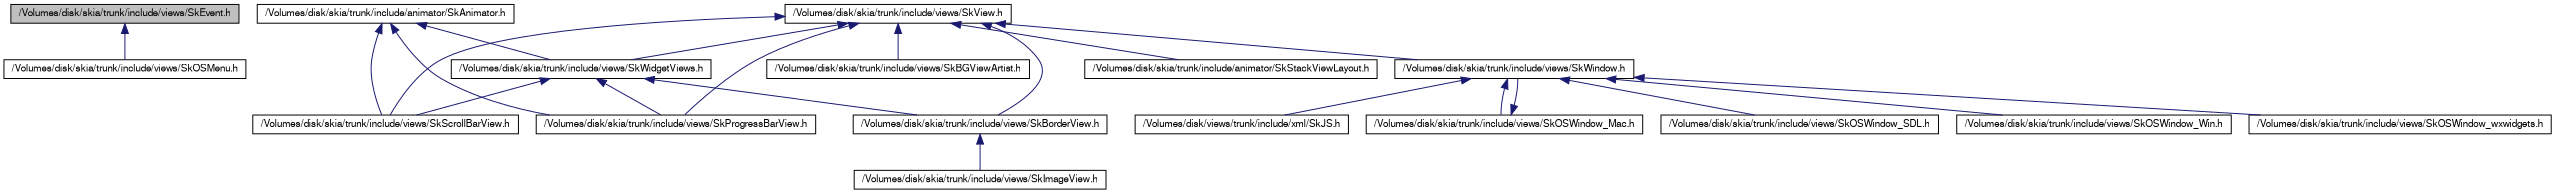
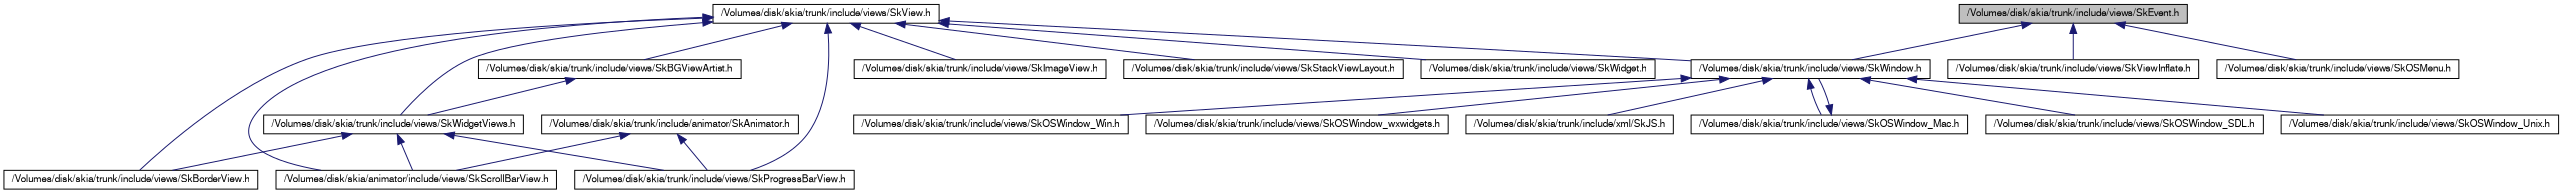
(479, 40) -> (497, 98)
none -> (1937, 43)
(1231, 69) -> (1264, 69)
none -> (1538, 69)
none -> (2073, 69)
(386, 124) -> (416, 180)
(1242, 124) -> (1570, 124)
none -> (2420, 124)
(980, 157) -> (908, 43)
